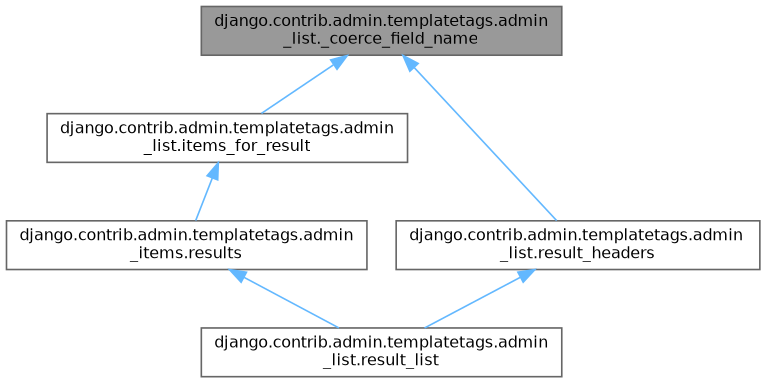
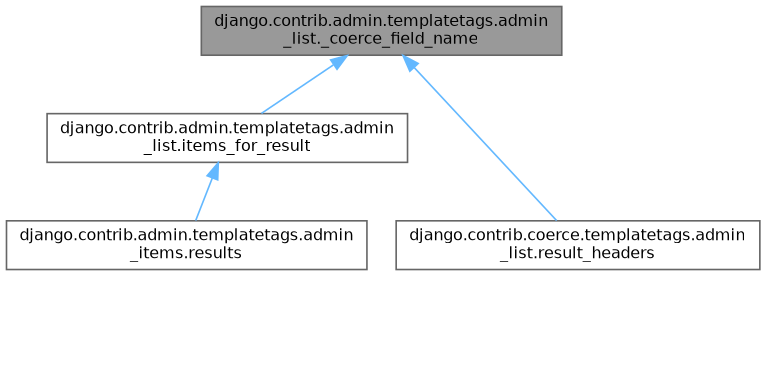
(578, 245) -> (578, 245)
(382, 352) -> none
